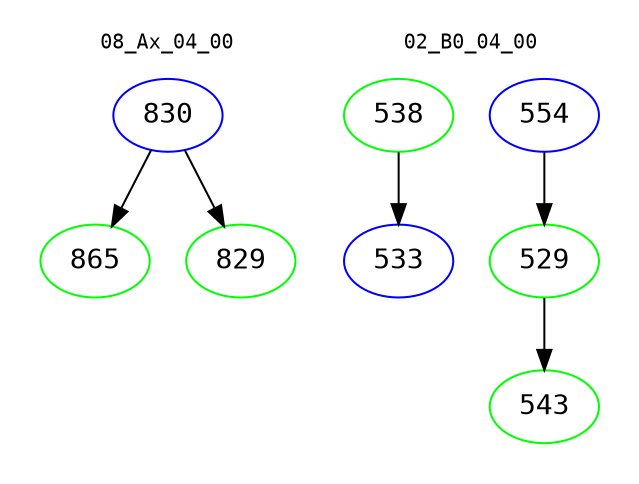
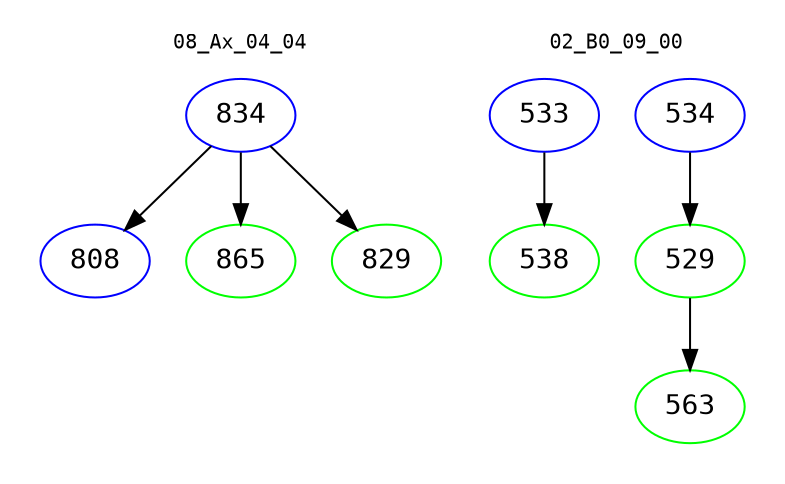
(168, 44) -> (241, 44)
(472, 44) -> (617, 44)
(168, 115) -> (241, 115)
(544, 115) -> (690, 115)
(399, 178) -> (544, 178)
none -> (95, 261)
(544, 407) -> (690, 407)
